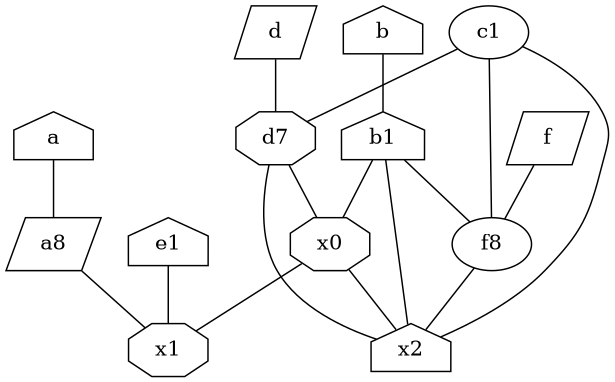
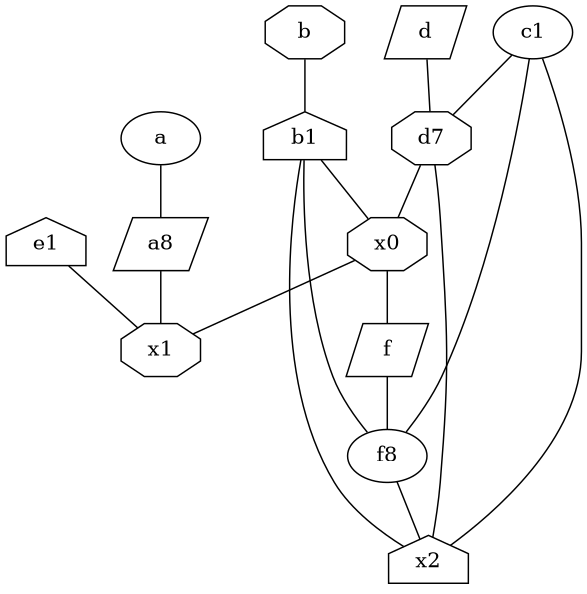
(383, 32) -> (305, 32)
(54, 138) -> (161, 138)
(372, 300) -> (387, 297)
